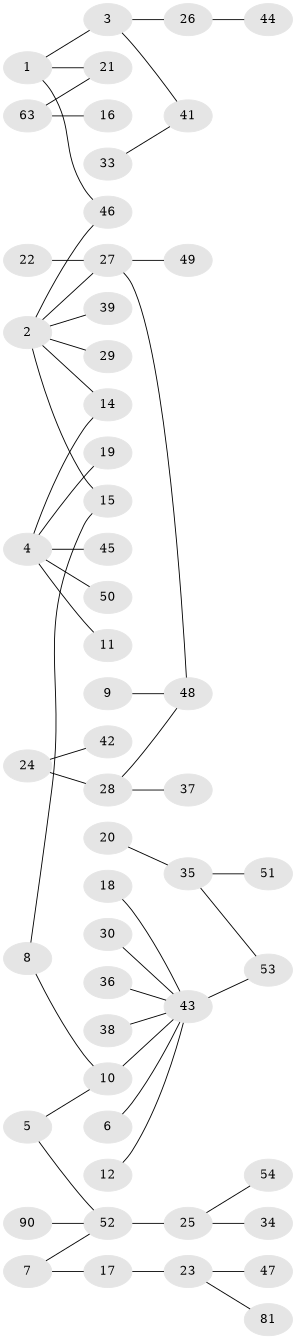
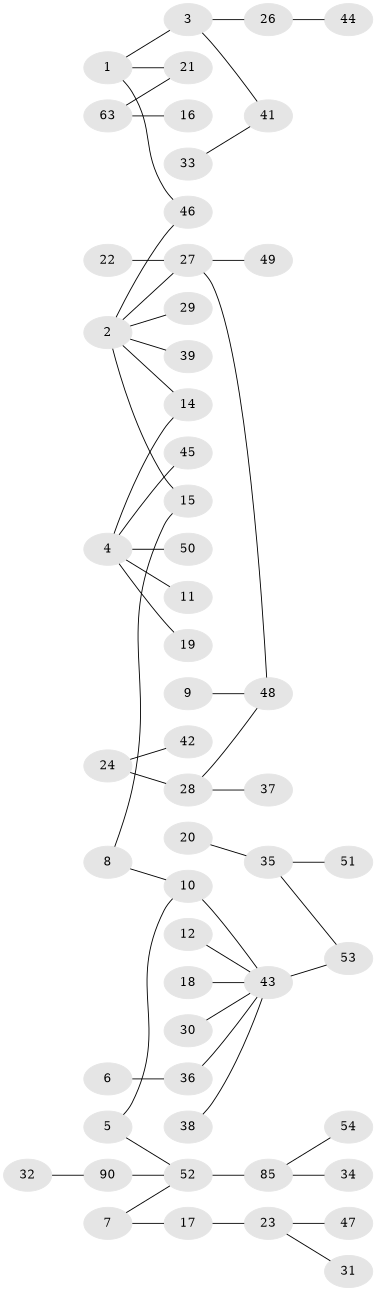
(154, 1070) -> (148, 1079)
none -> (28, 1175)
(188, 1223) -> (268, 1175)
(268, 1320) -> (349, 1272)
